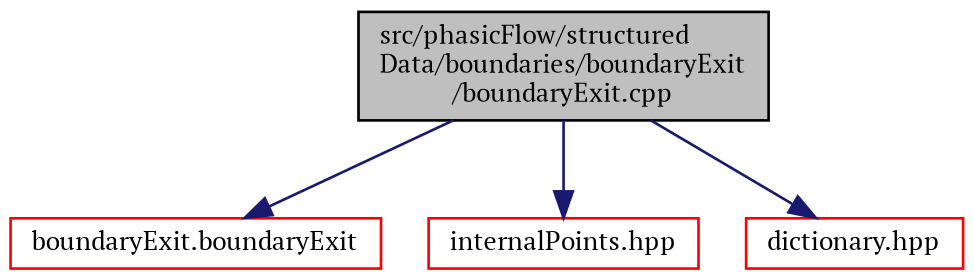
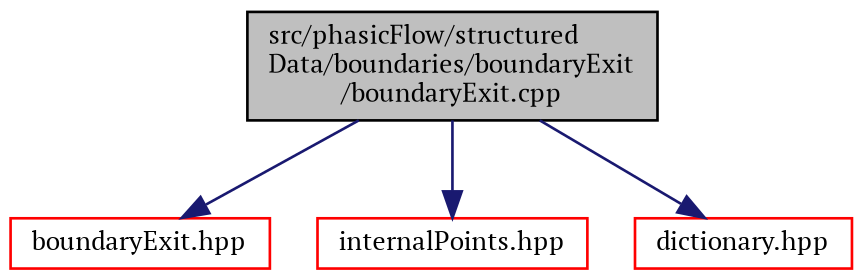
(196, 243) -> (140, 243)
